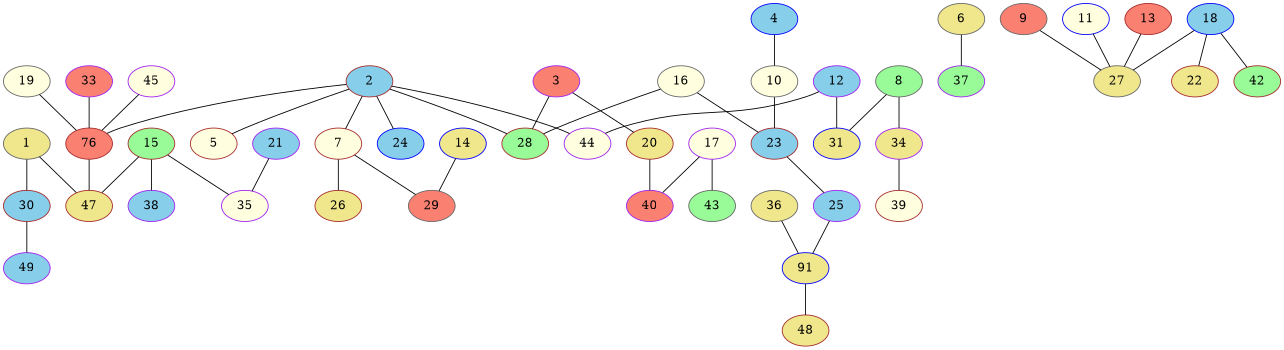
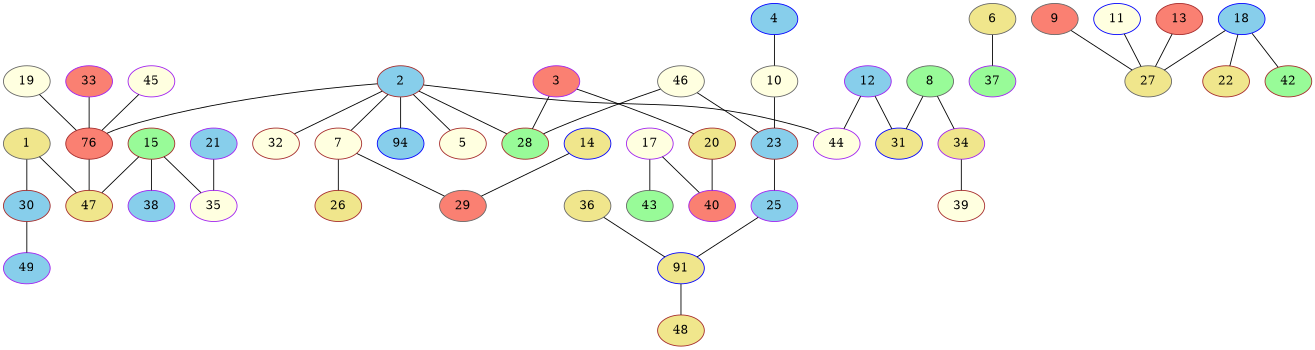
(681, 81) -> (681, 81)
none -> (276, 144)
(401, 144) -> (401, 144)
